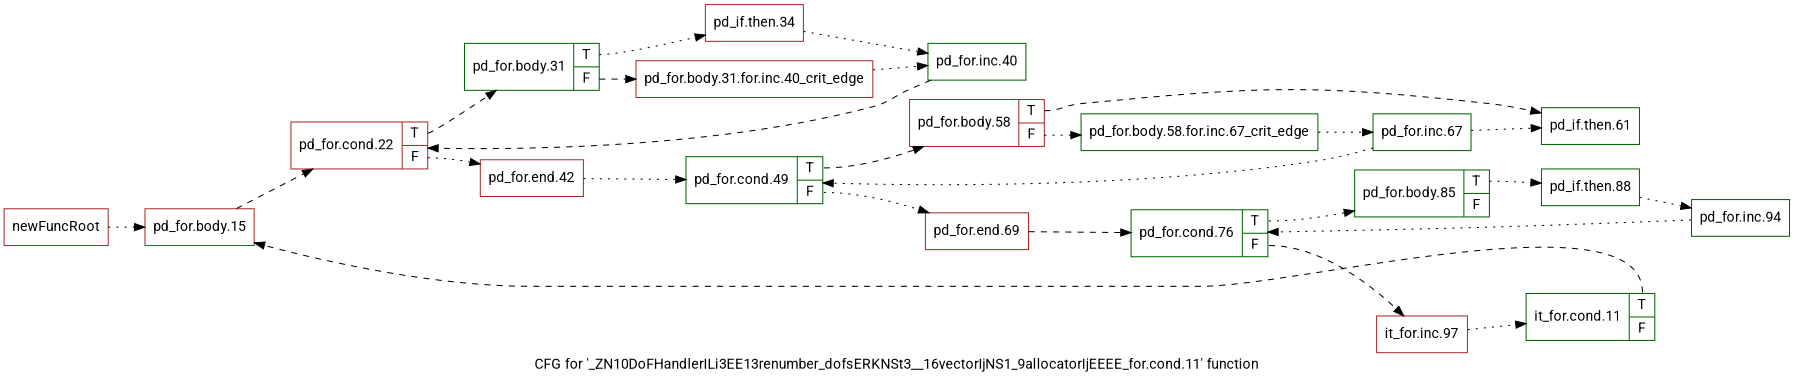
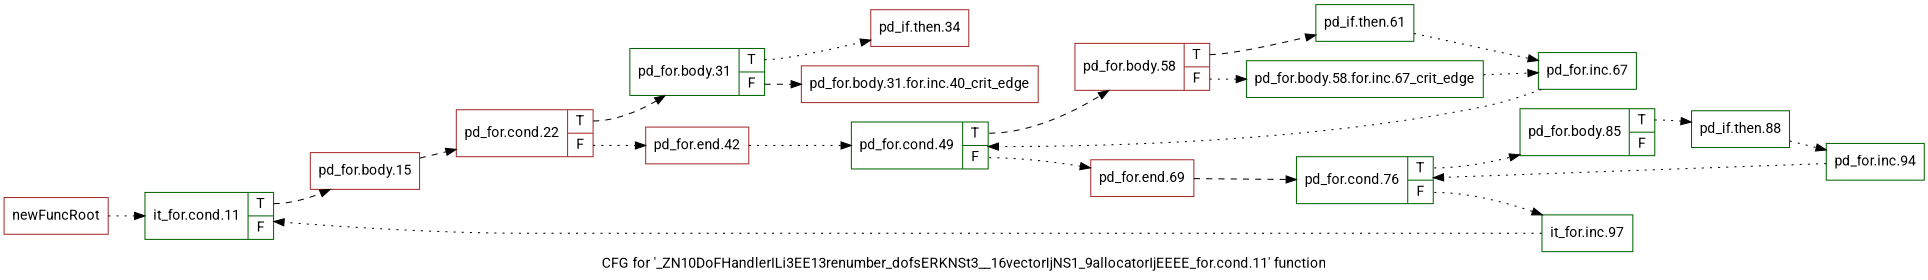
(977, 62) -> none
(1501, 129) -> (1471, 46)
(121, 227) -> (121, 216)
(1332, 262) -> (1484, 198)
(1422, 334) -> (1587, 233)
